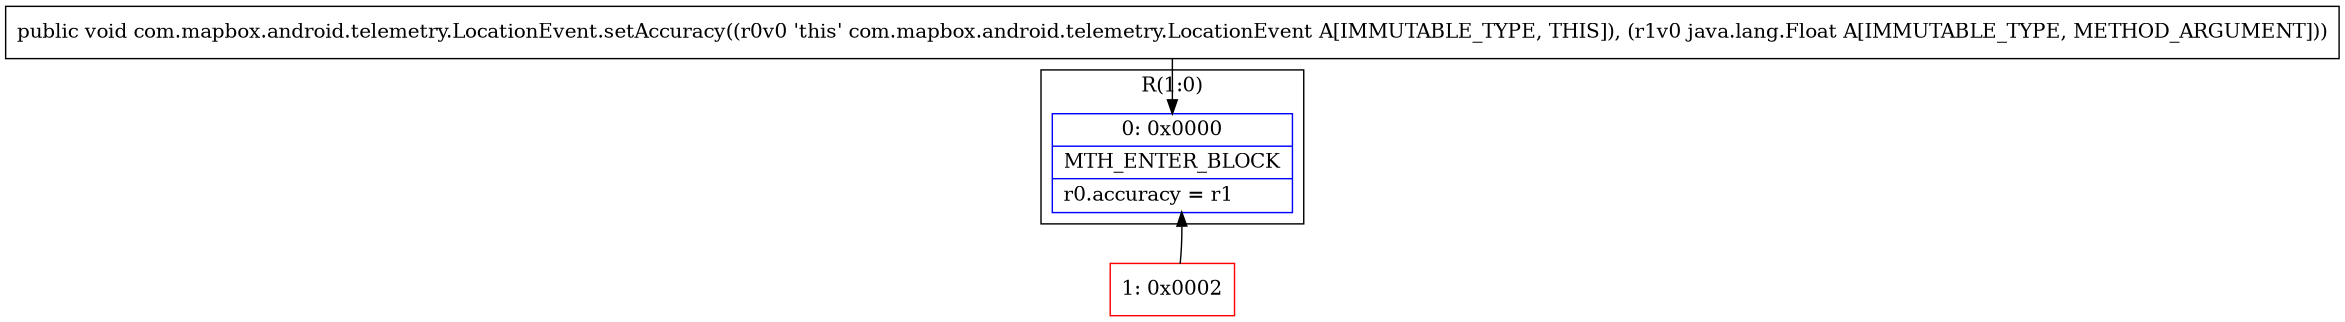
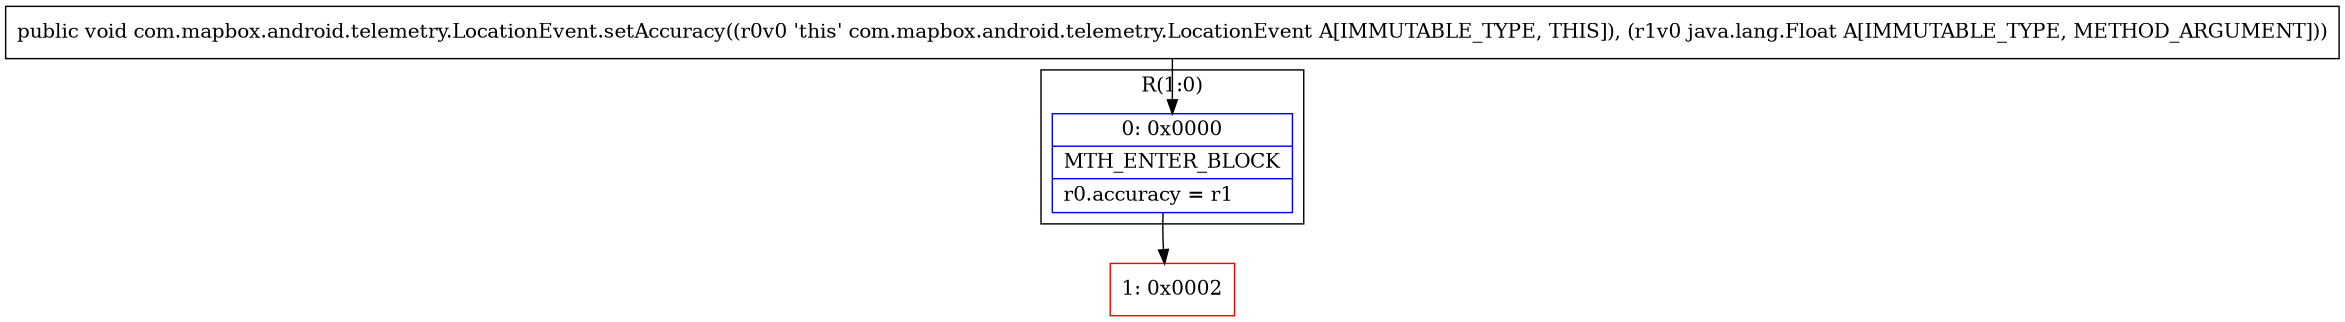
(1182, 245) -> (1163, 233)
